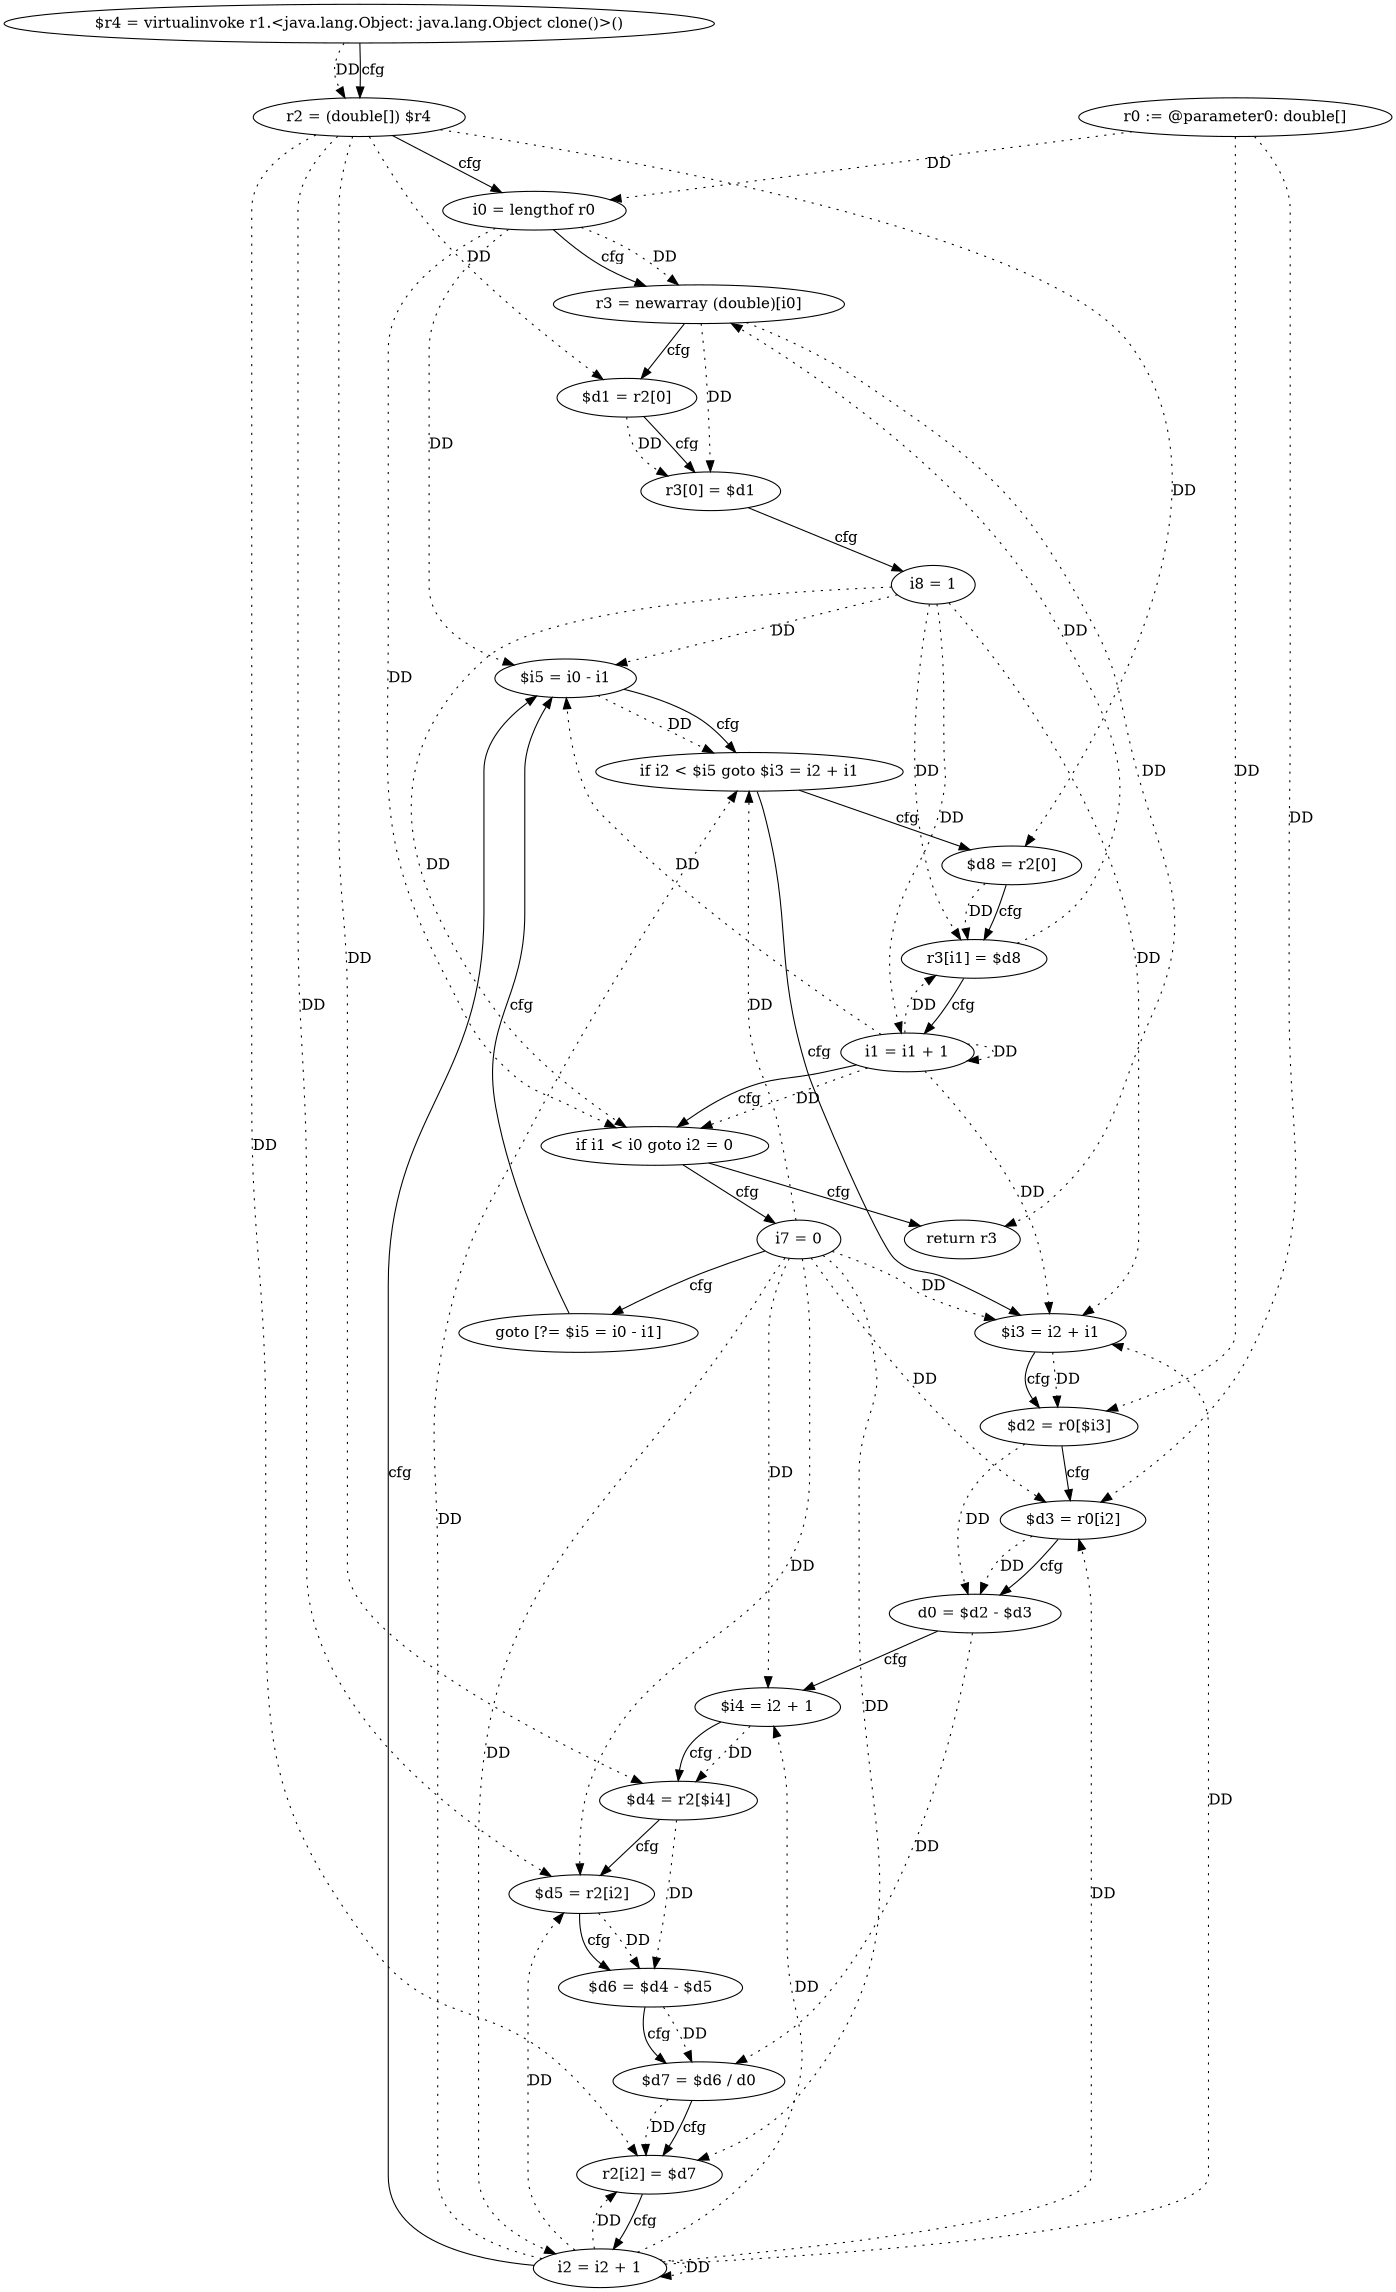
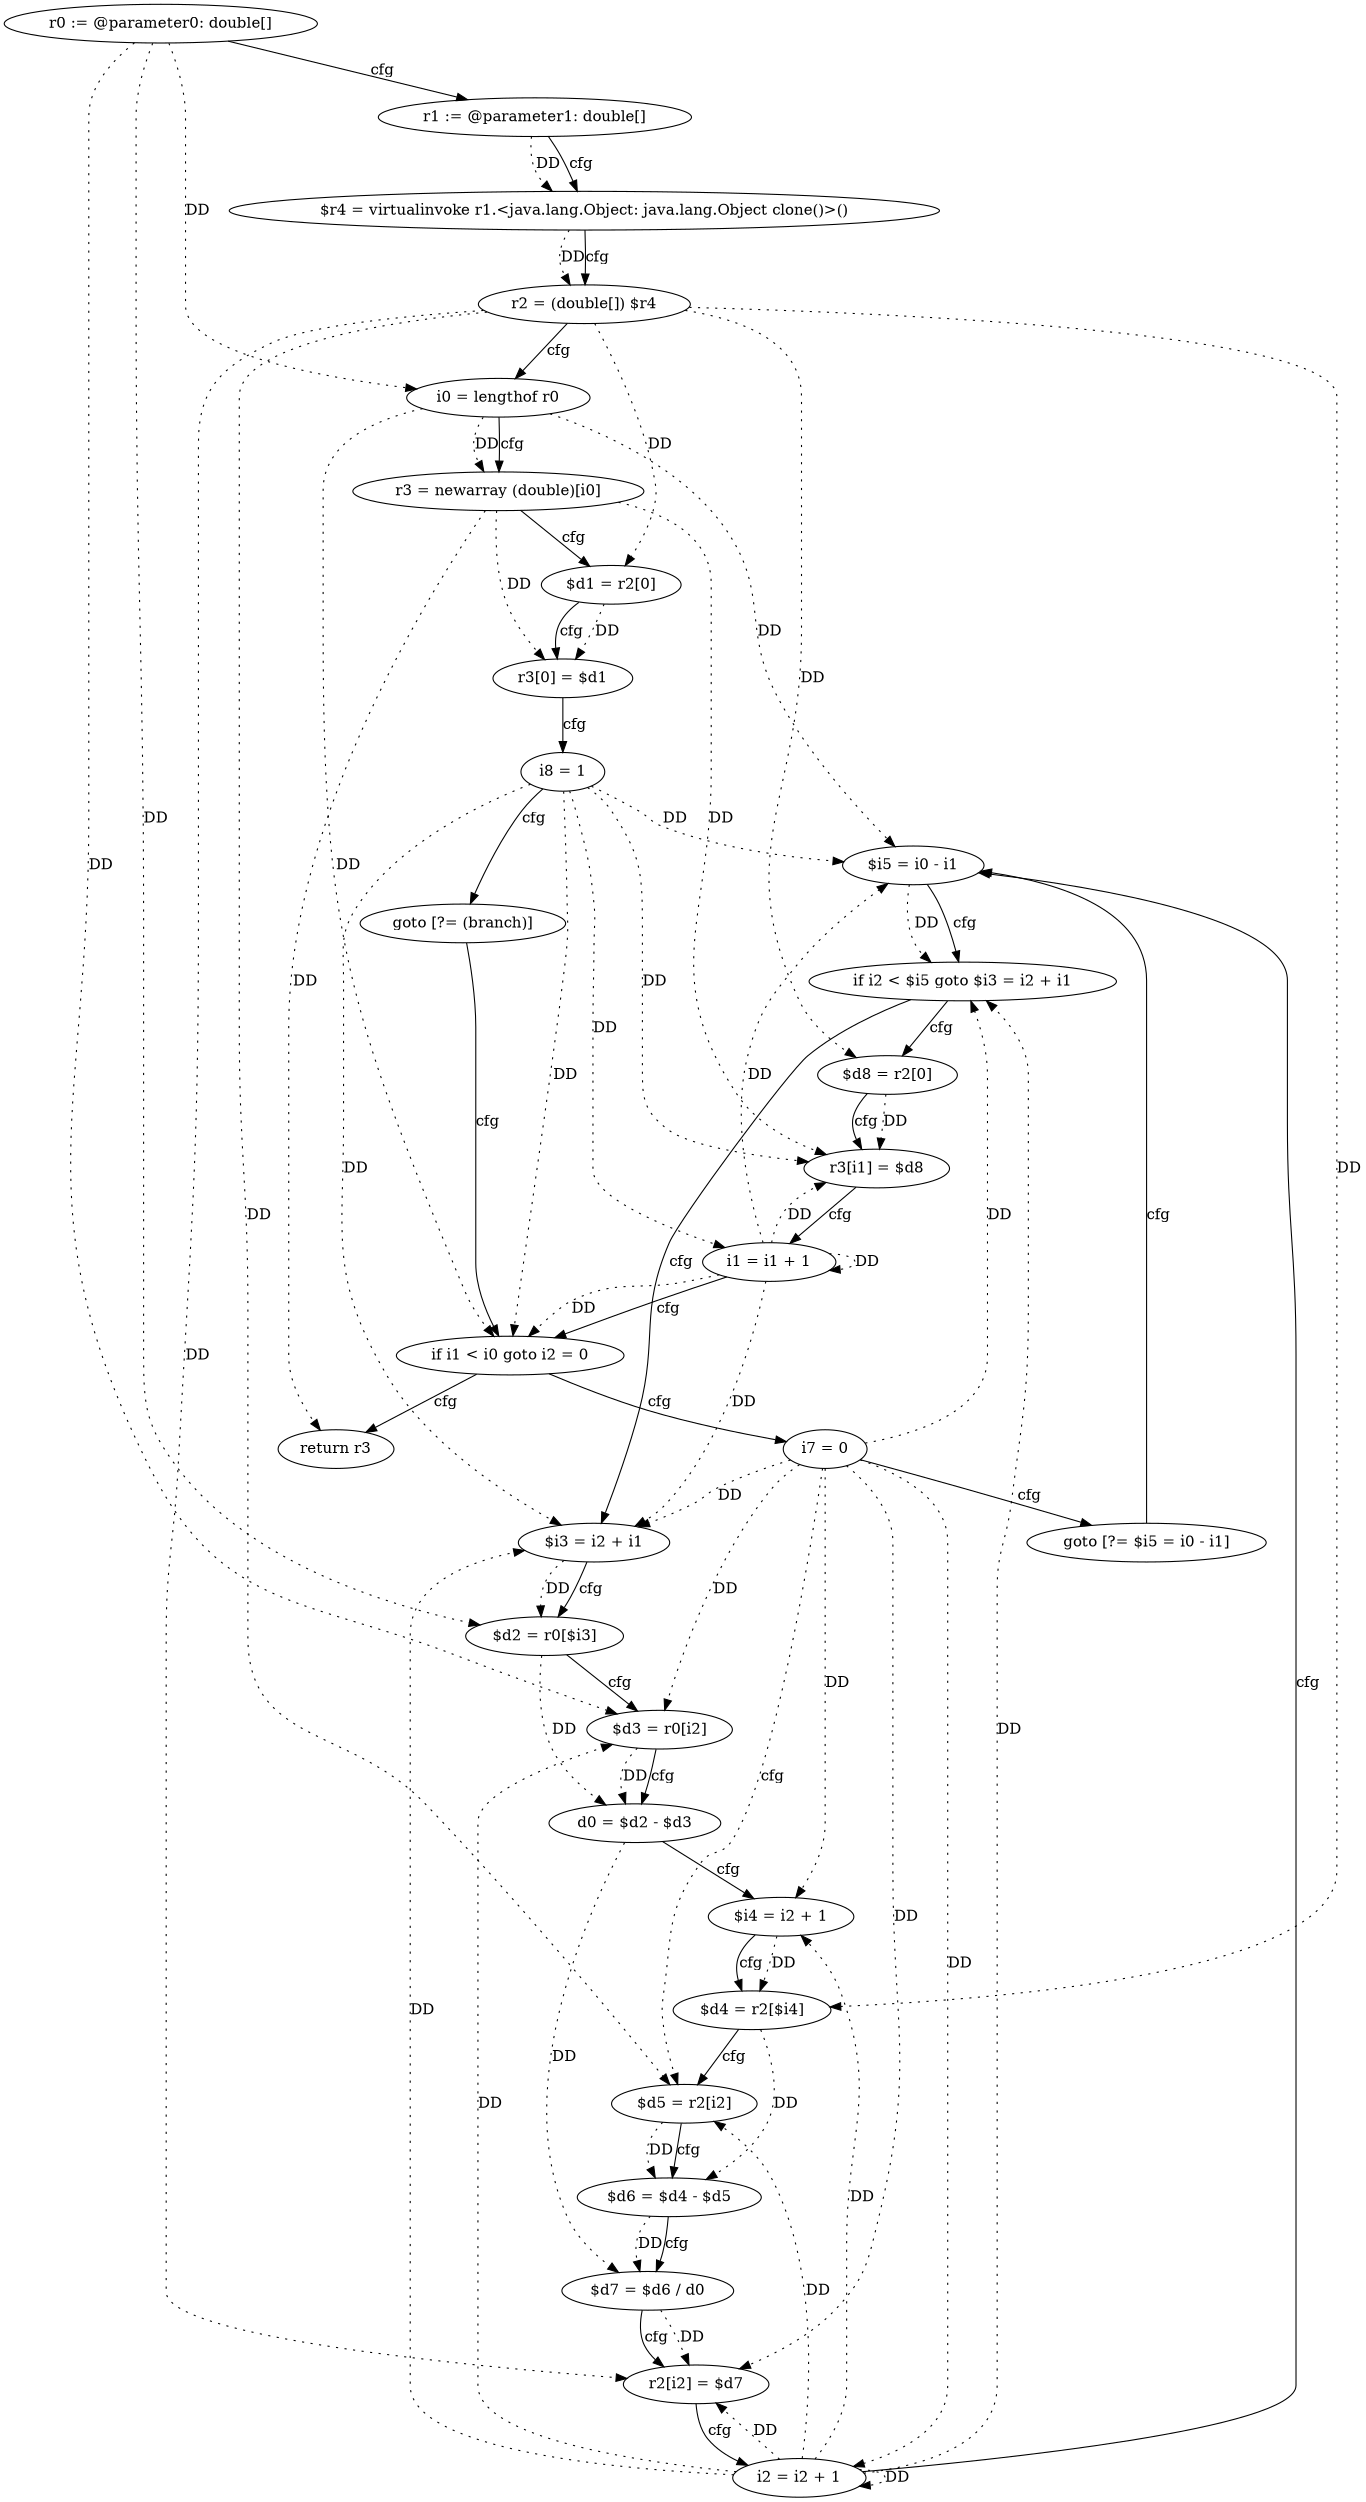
none -> (535, 117)
(1040, 598) -> (709, 826)
none -> (463, 923)
(803, 1567) -> (772, 1776)
